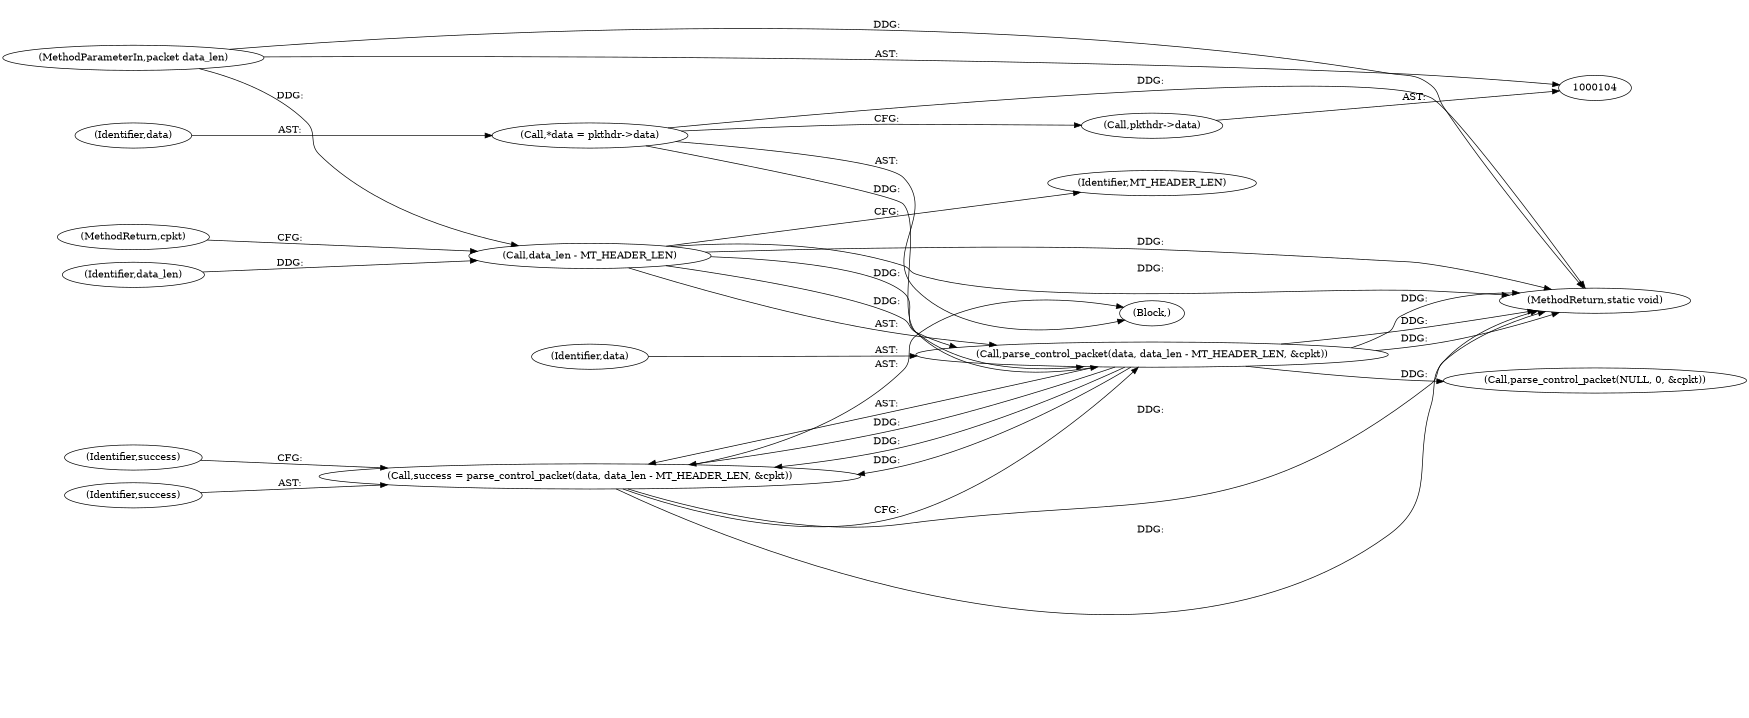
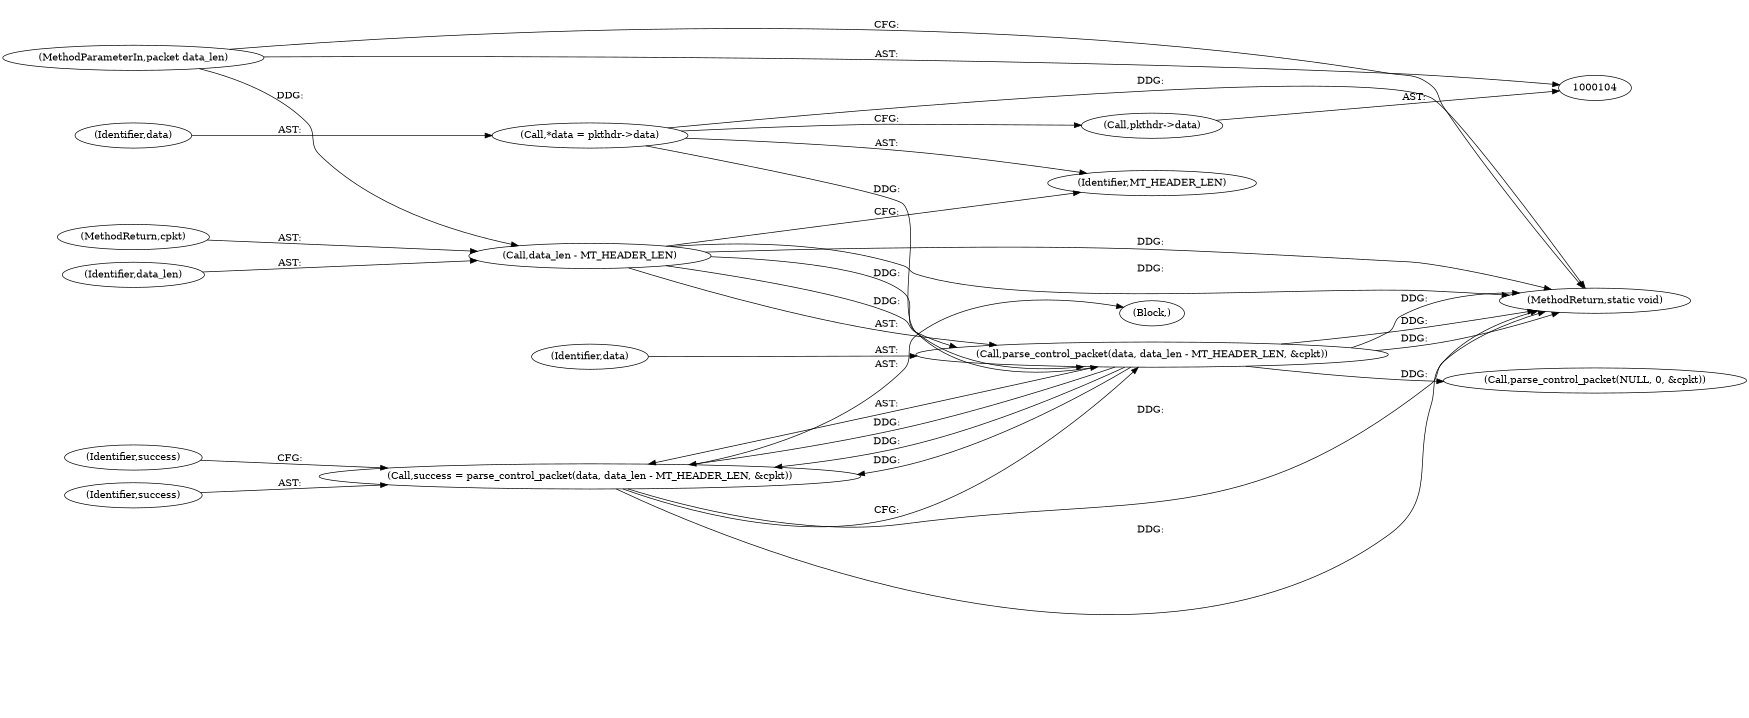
(888, 25) -> (888, 25)
(913, 196) -> (883, 149)
(292, 238) -> (292, 238)
(292, 263) -> (292, 263)
